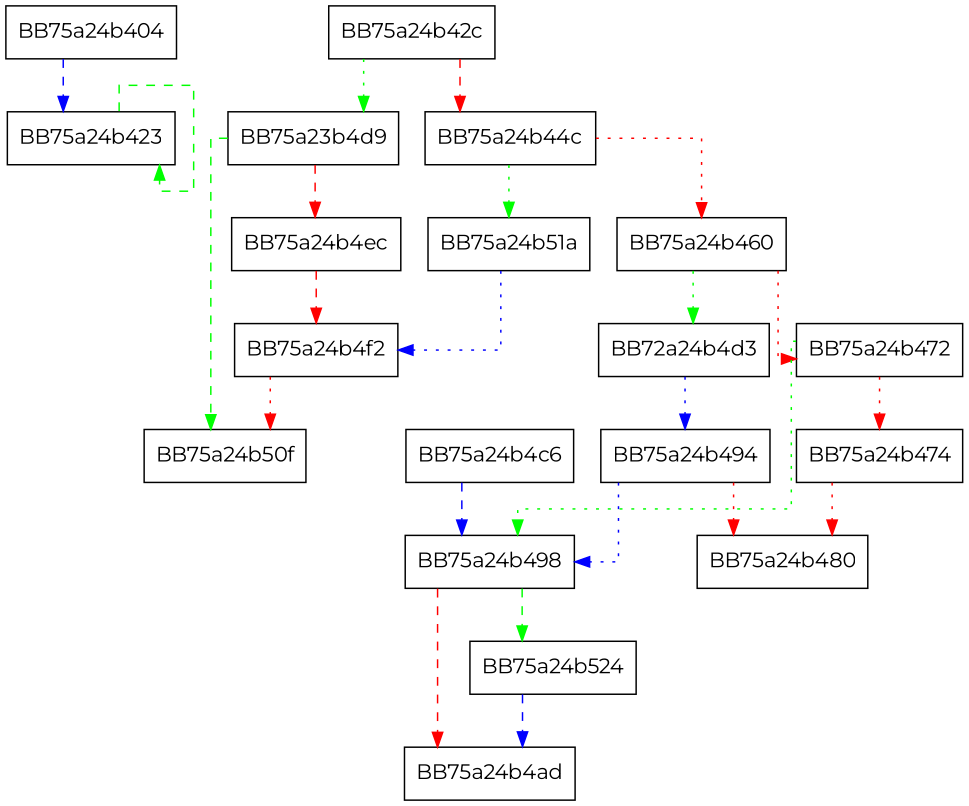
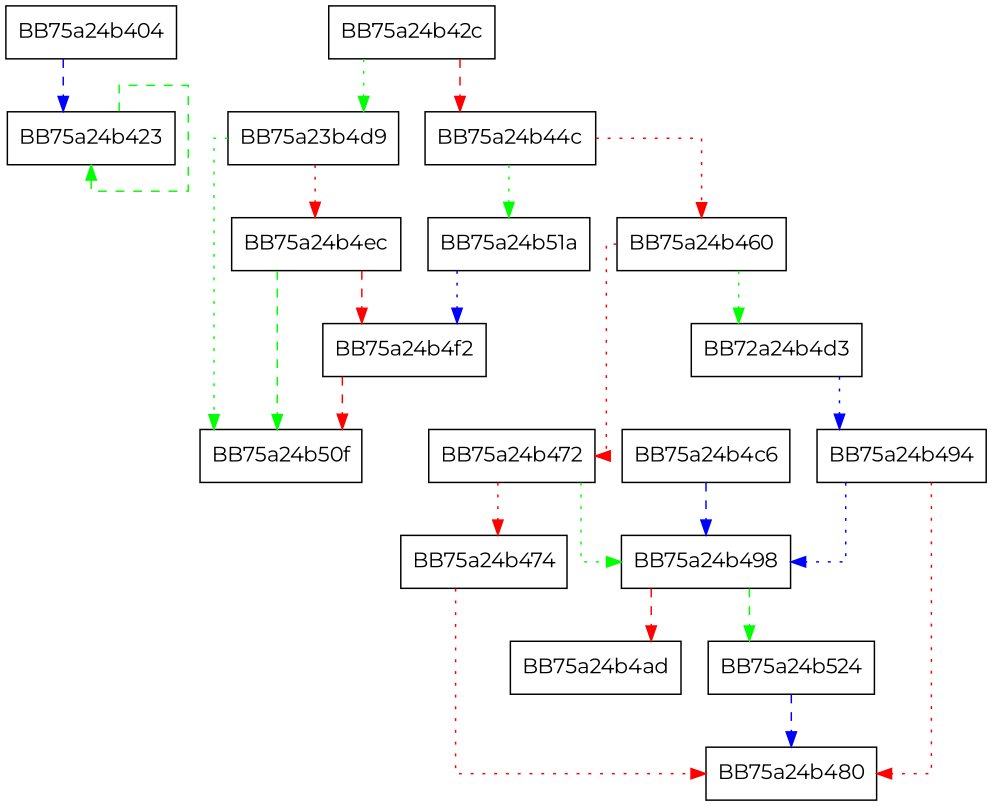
(315, 184) -> (315, 184)
(211, 268) -> (214, 270)
none -> (277, 343)
(270, 395) -> (342, 395)
(523, 713) -> (791, 713)
